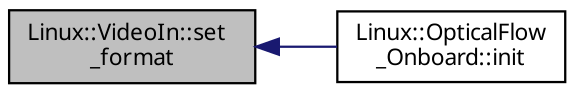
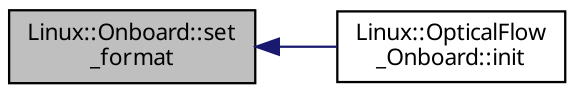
(132, 47) -> (132, 47)
